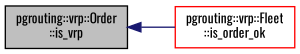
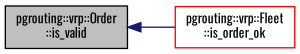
(66, 27) -> (66, 27)
